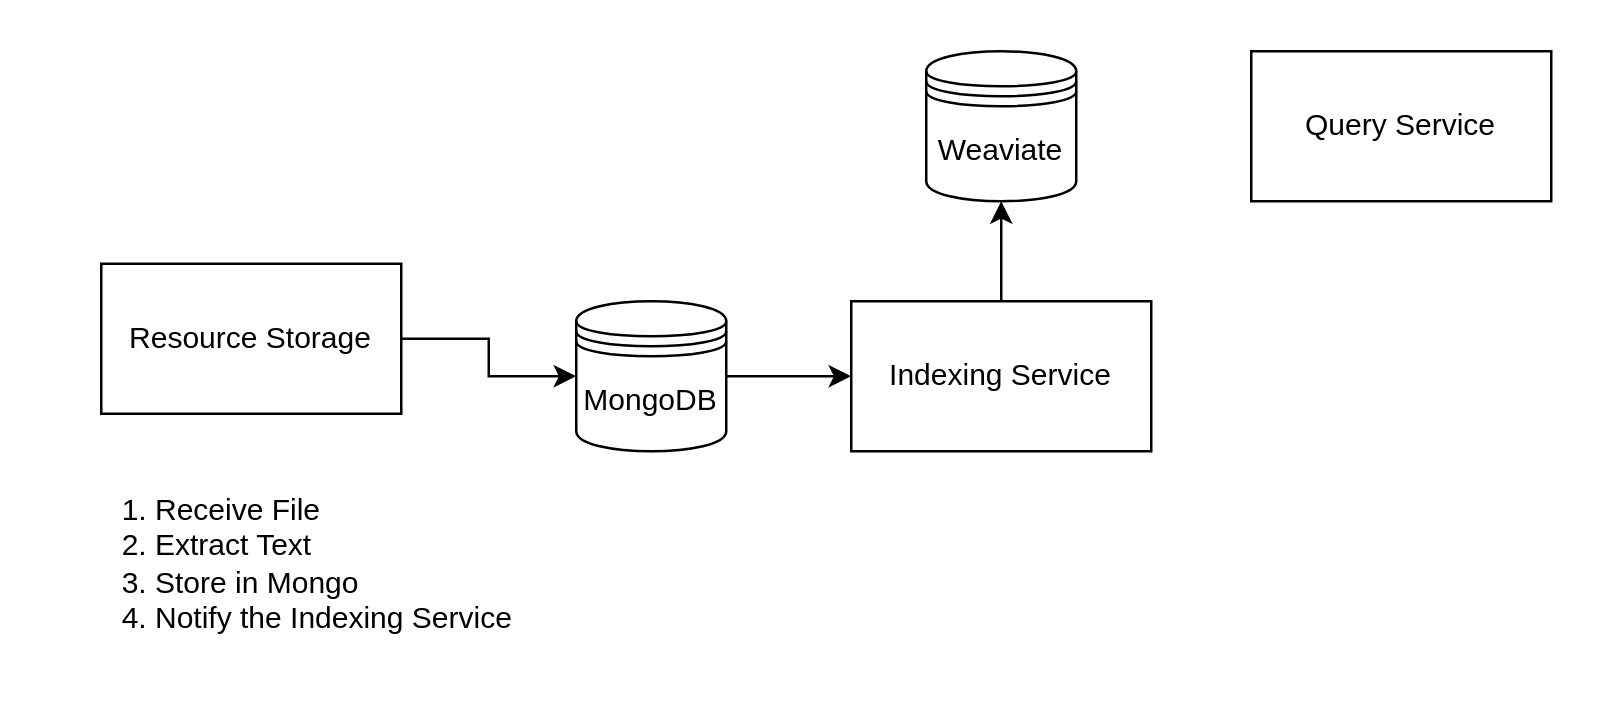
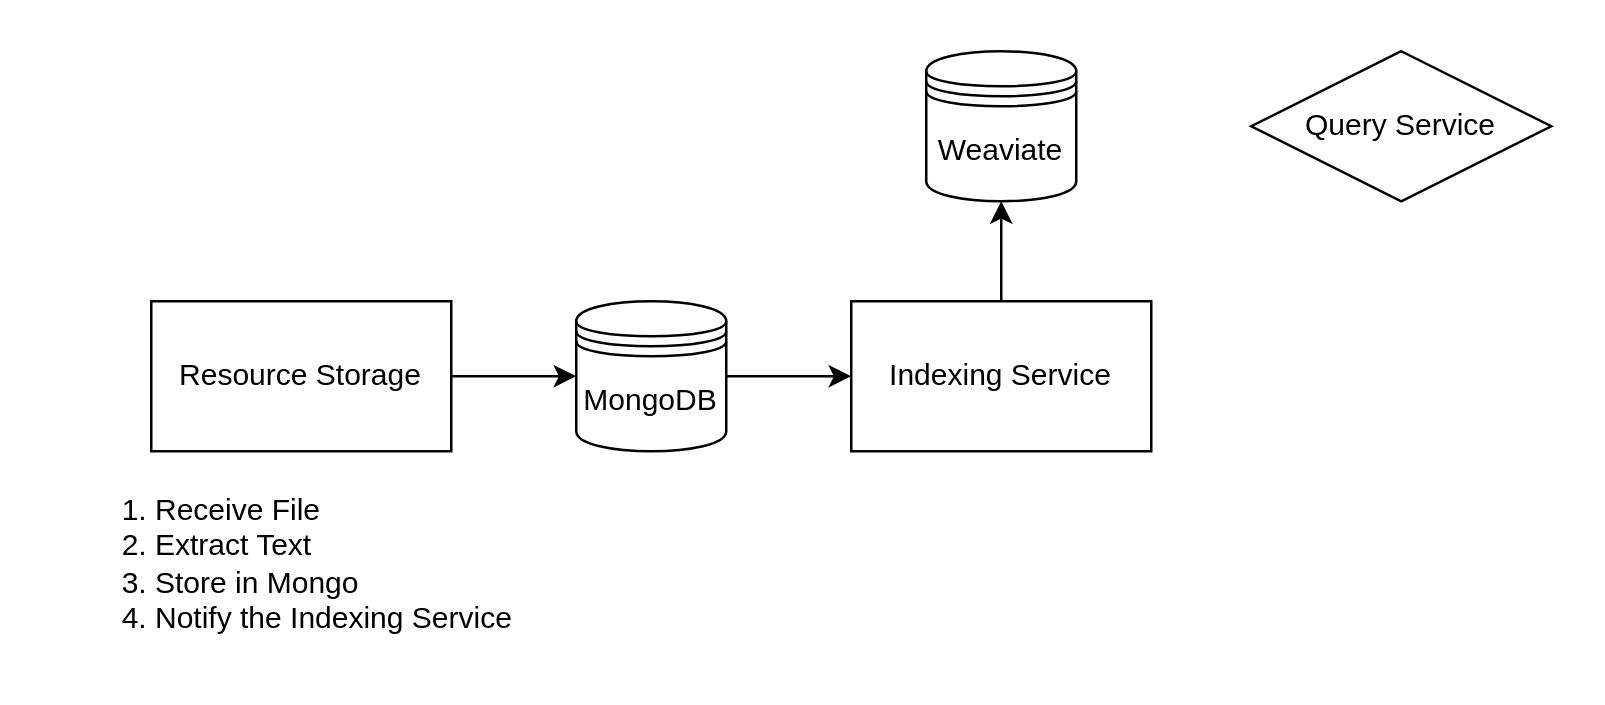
(1401, 126) -> (1401, 126)
(251, 339) -> (301, 376)
